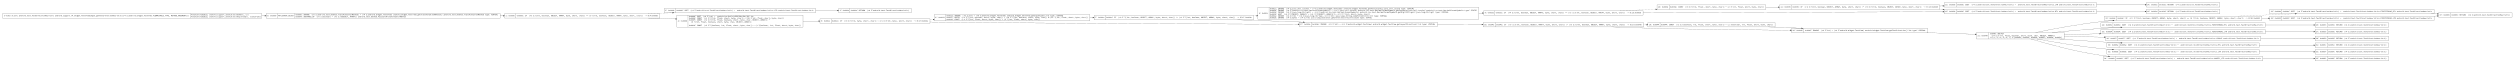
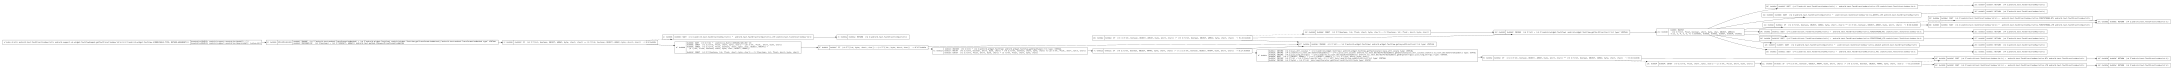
(286, 16) -> (285, 42)
(1460, 25) -> (1269, 41)
